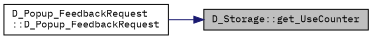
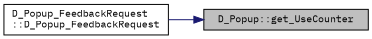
(286, 20) -> (286, 20)
